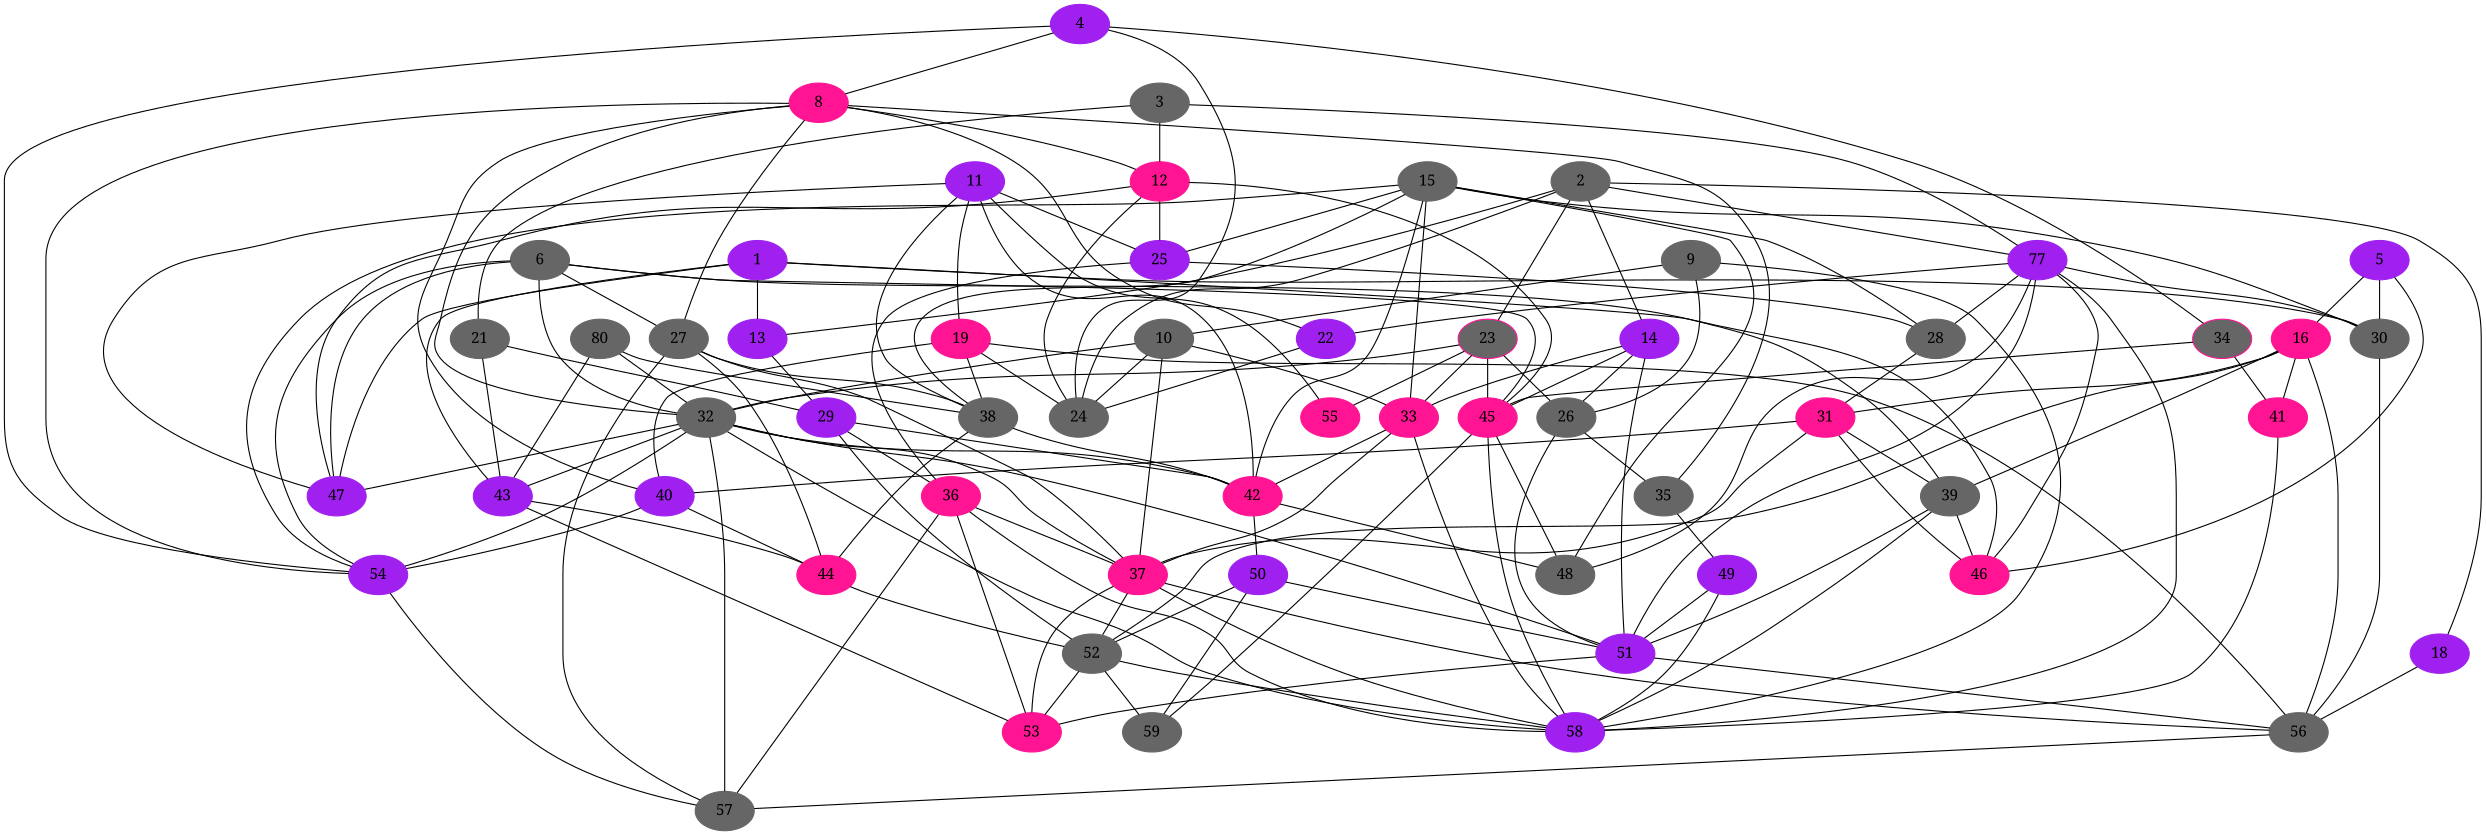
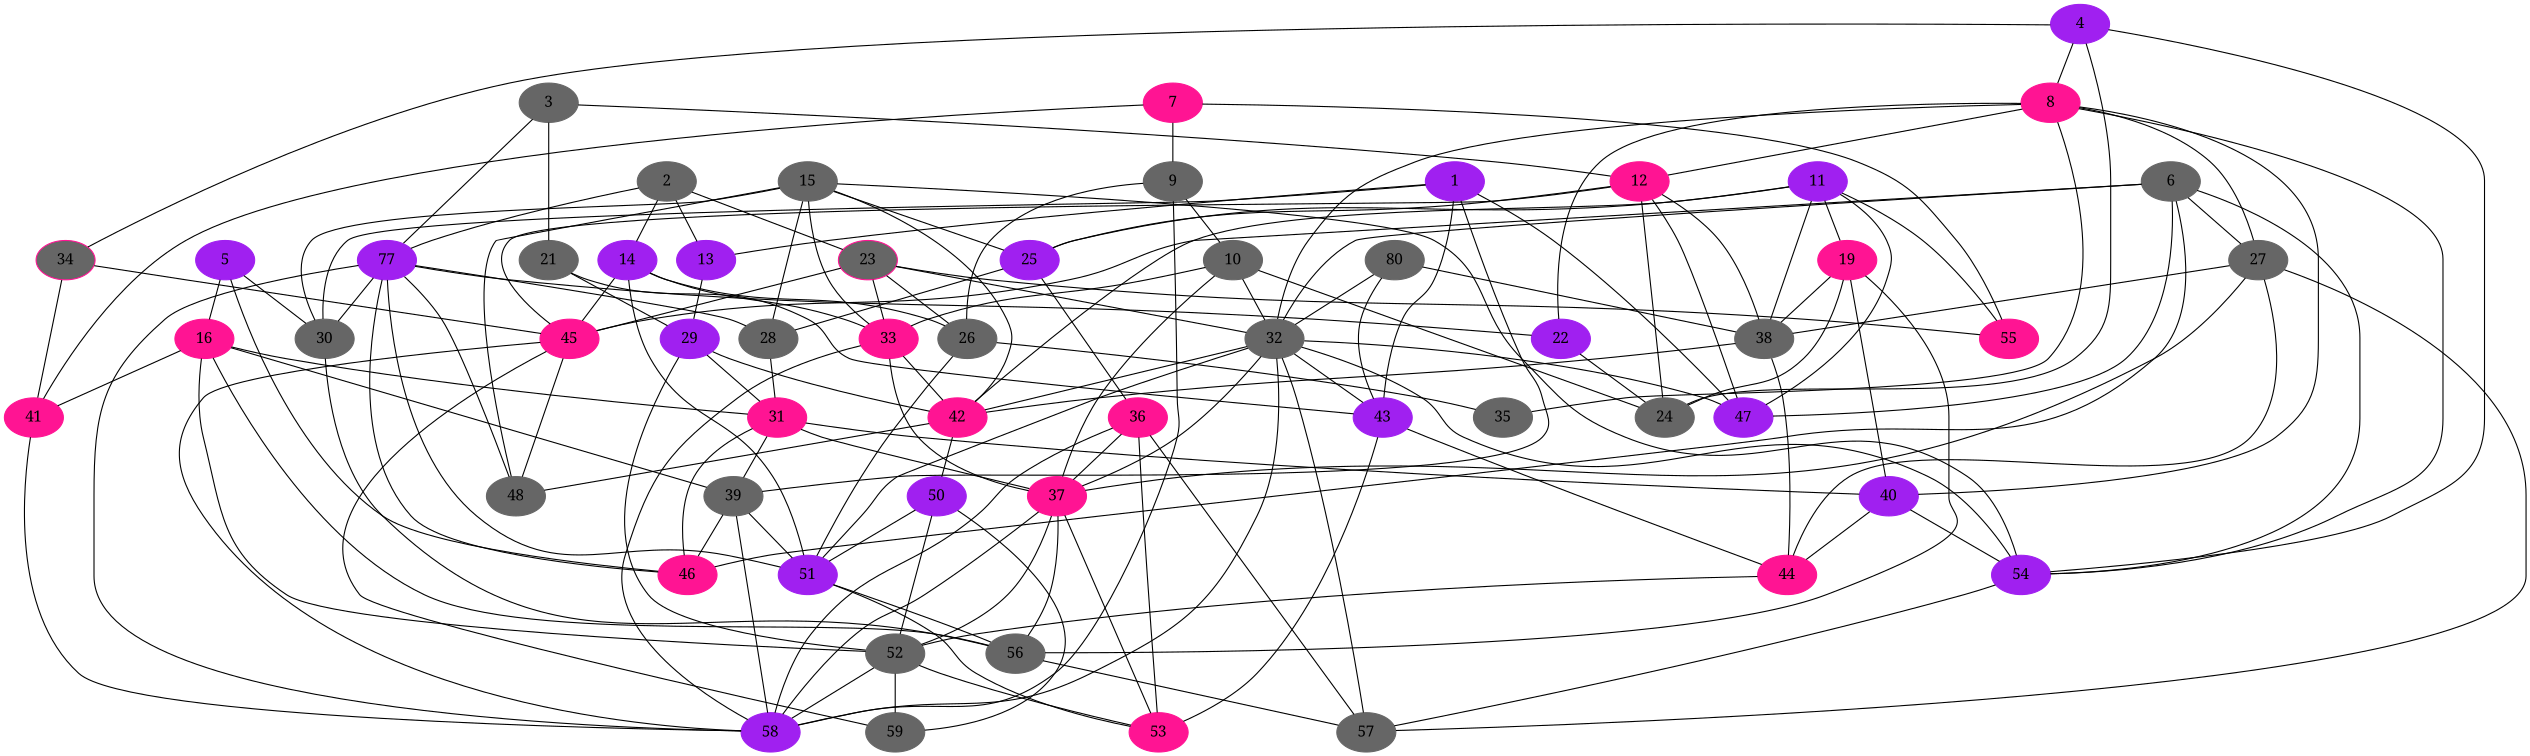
none -> (1173, 103)
(1363, 260) -> none
(993, 293) -> (1724, 246)
(897, 462) -> (733, 378)
(1727, 575) -> none
(2440, 654) -> none
